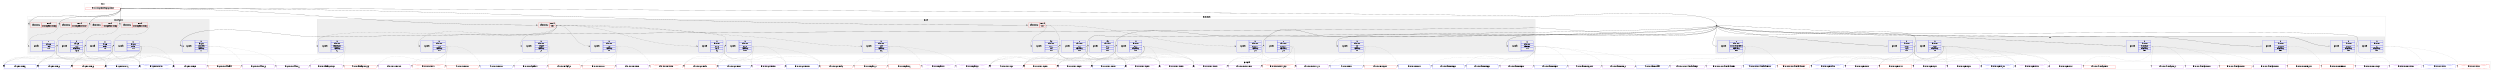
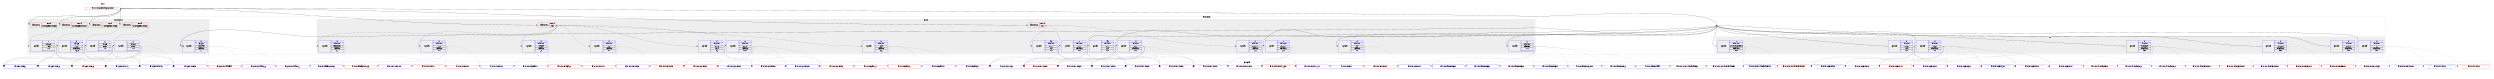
none -> (2134, 66)
